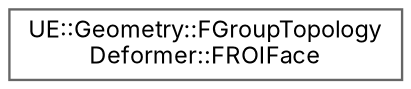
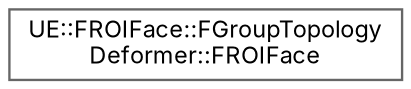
(206, 45) -> (206, 45)
